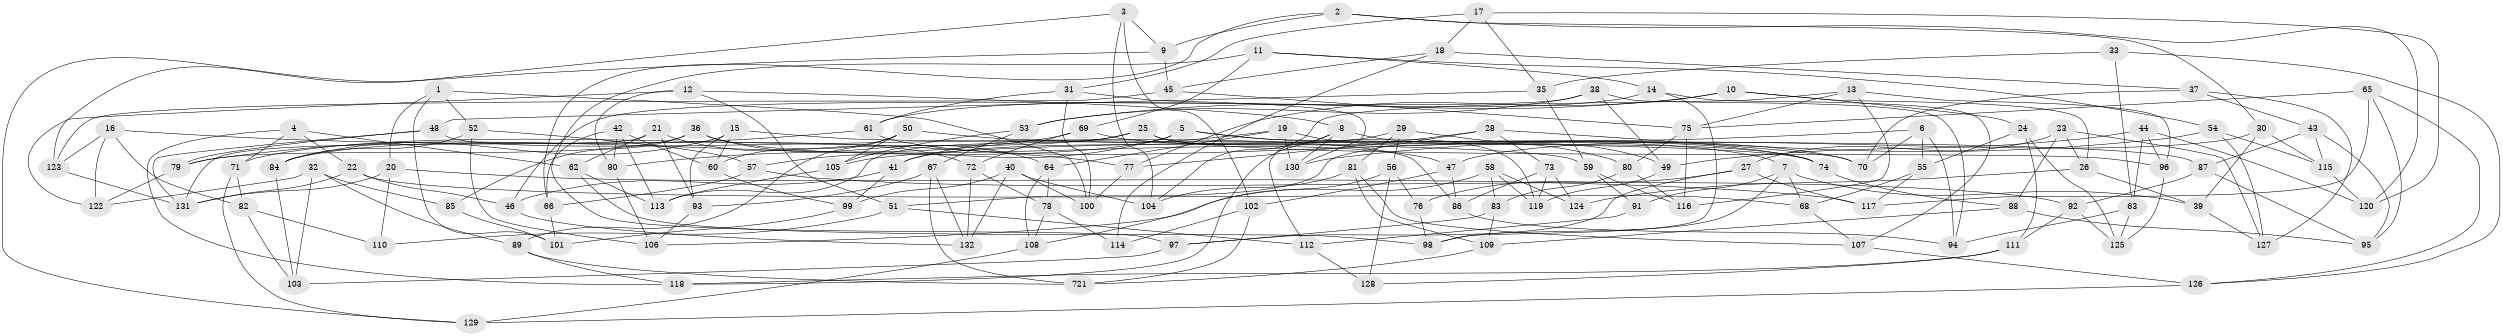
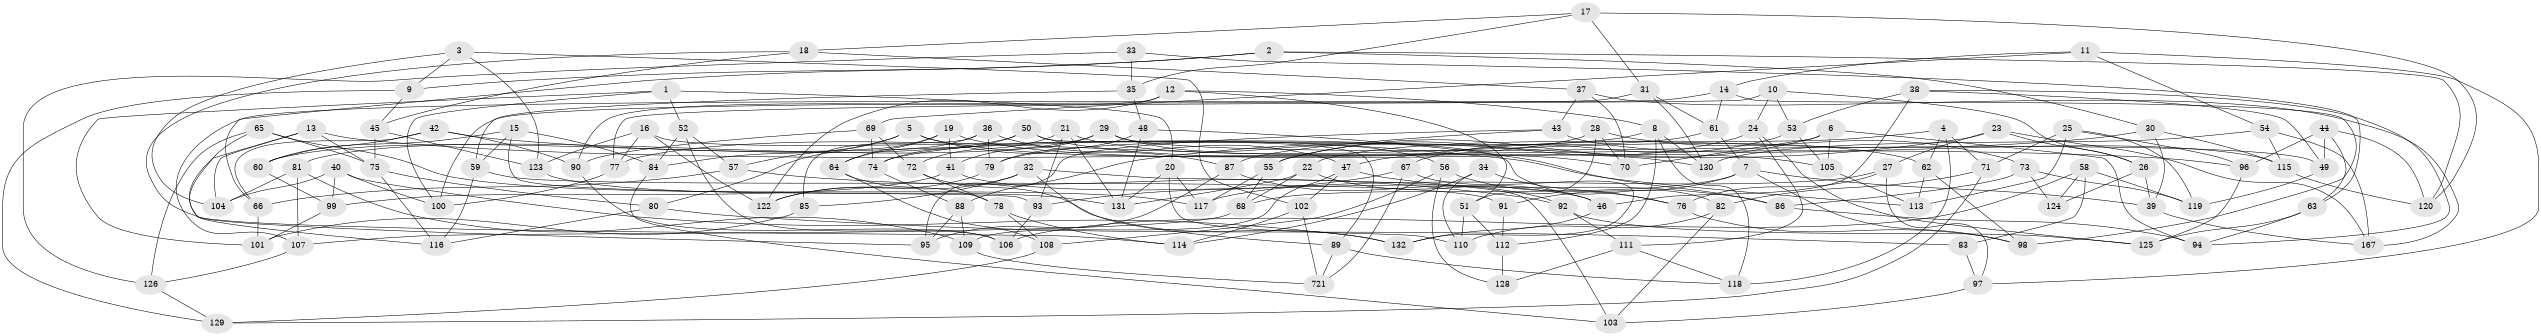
none -> (1484, 168)
(1492, 225) -> (1163, 230)
(2264, 246) -> (2369, 246)
